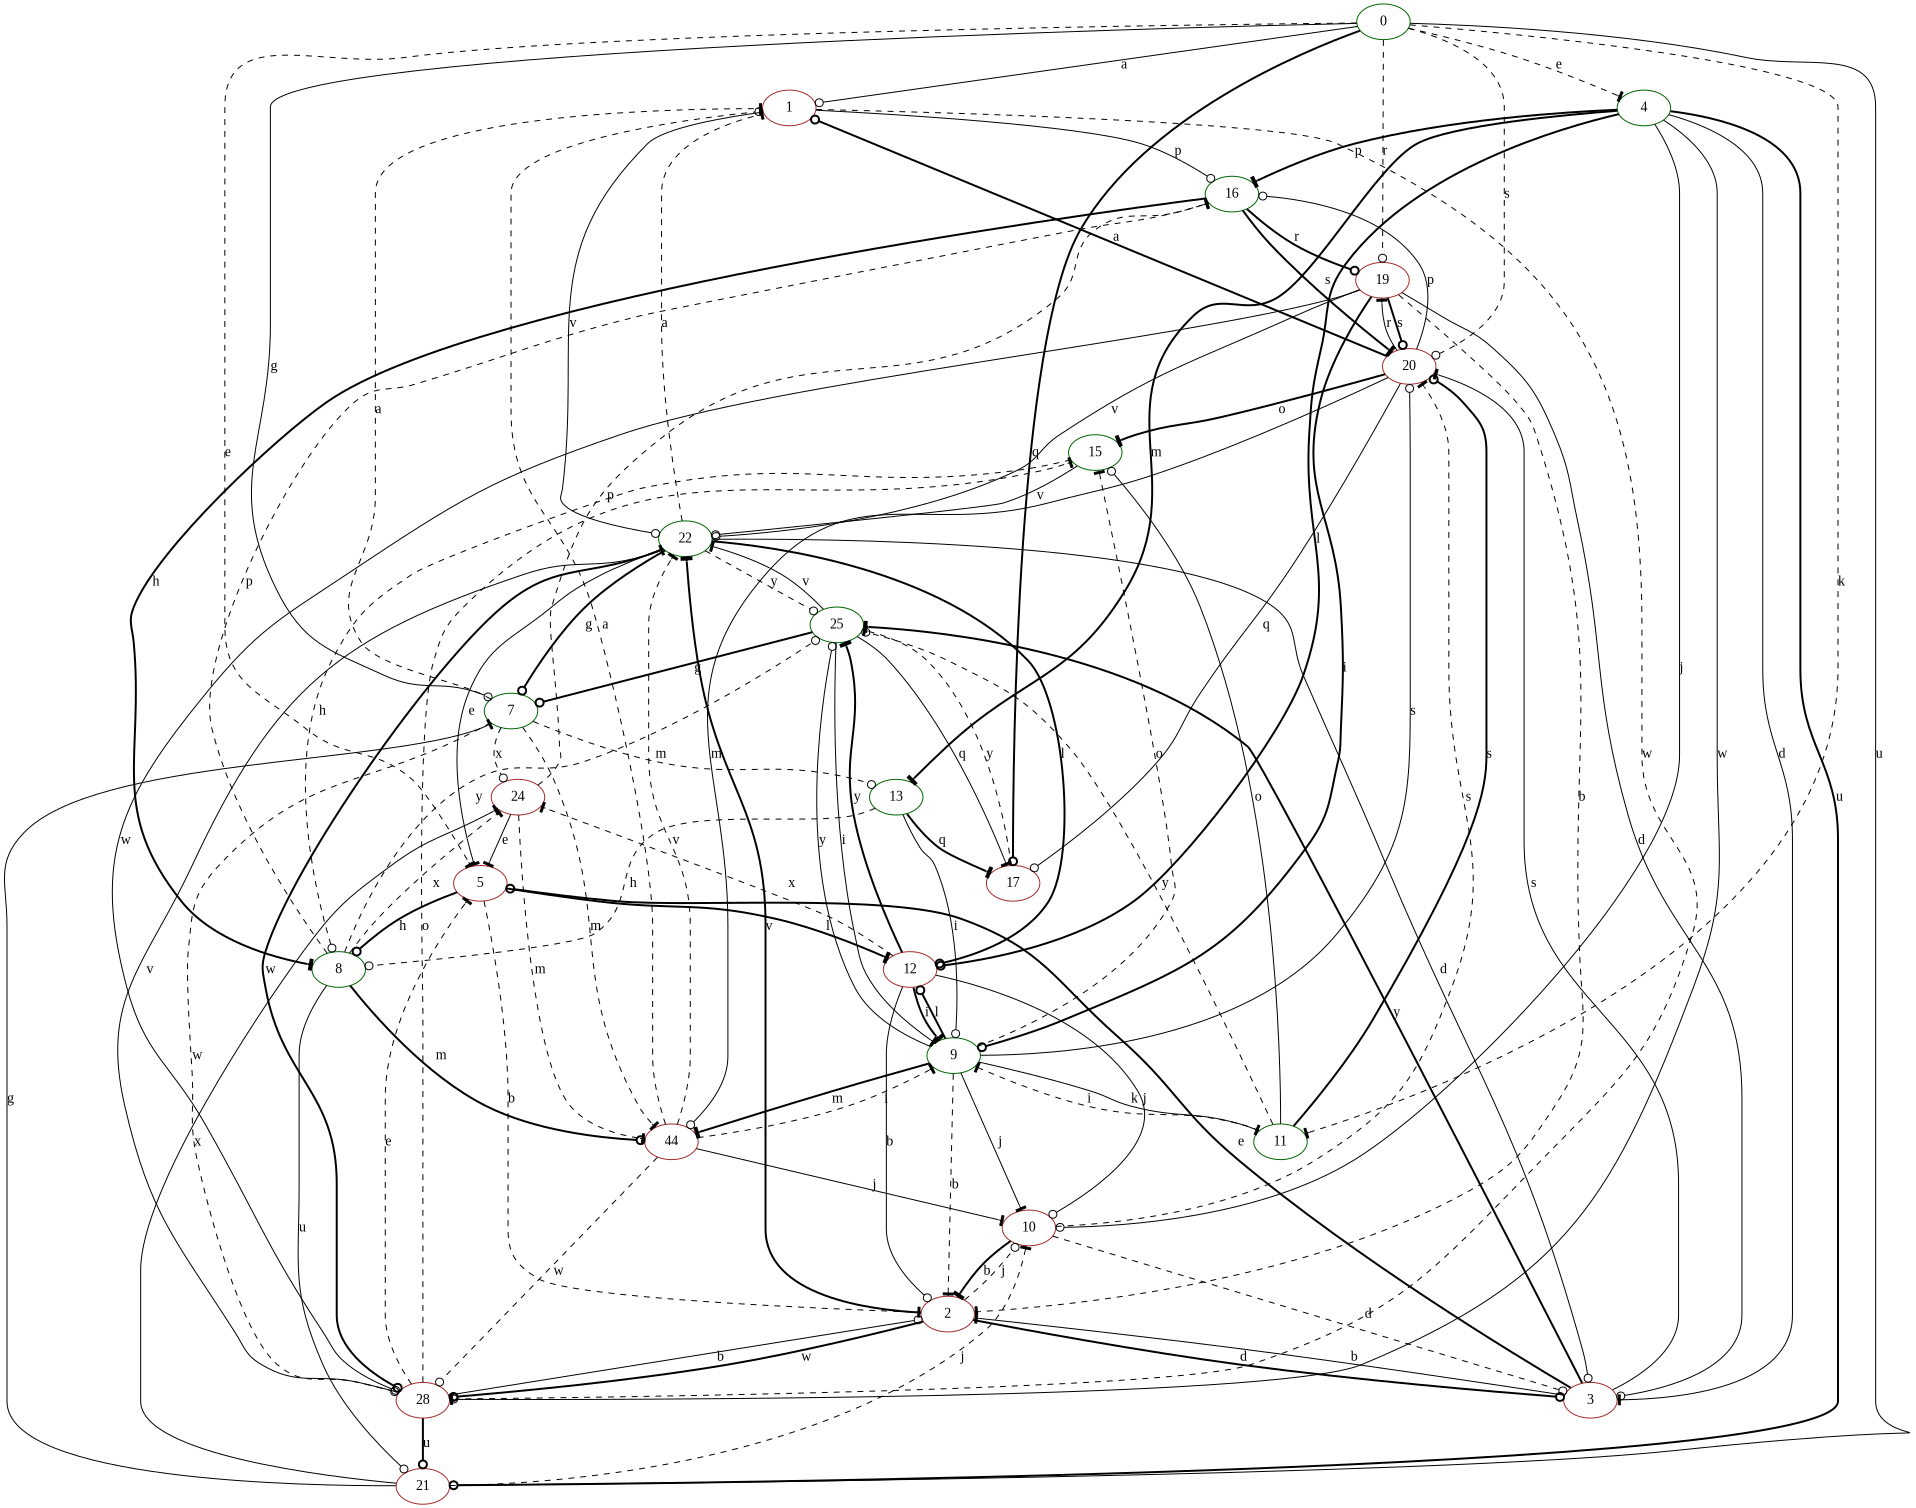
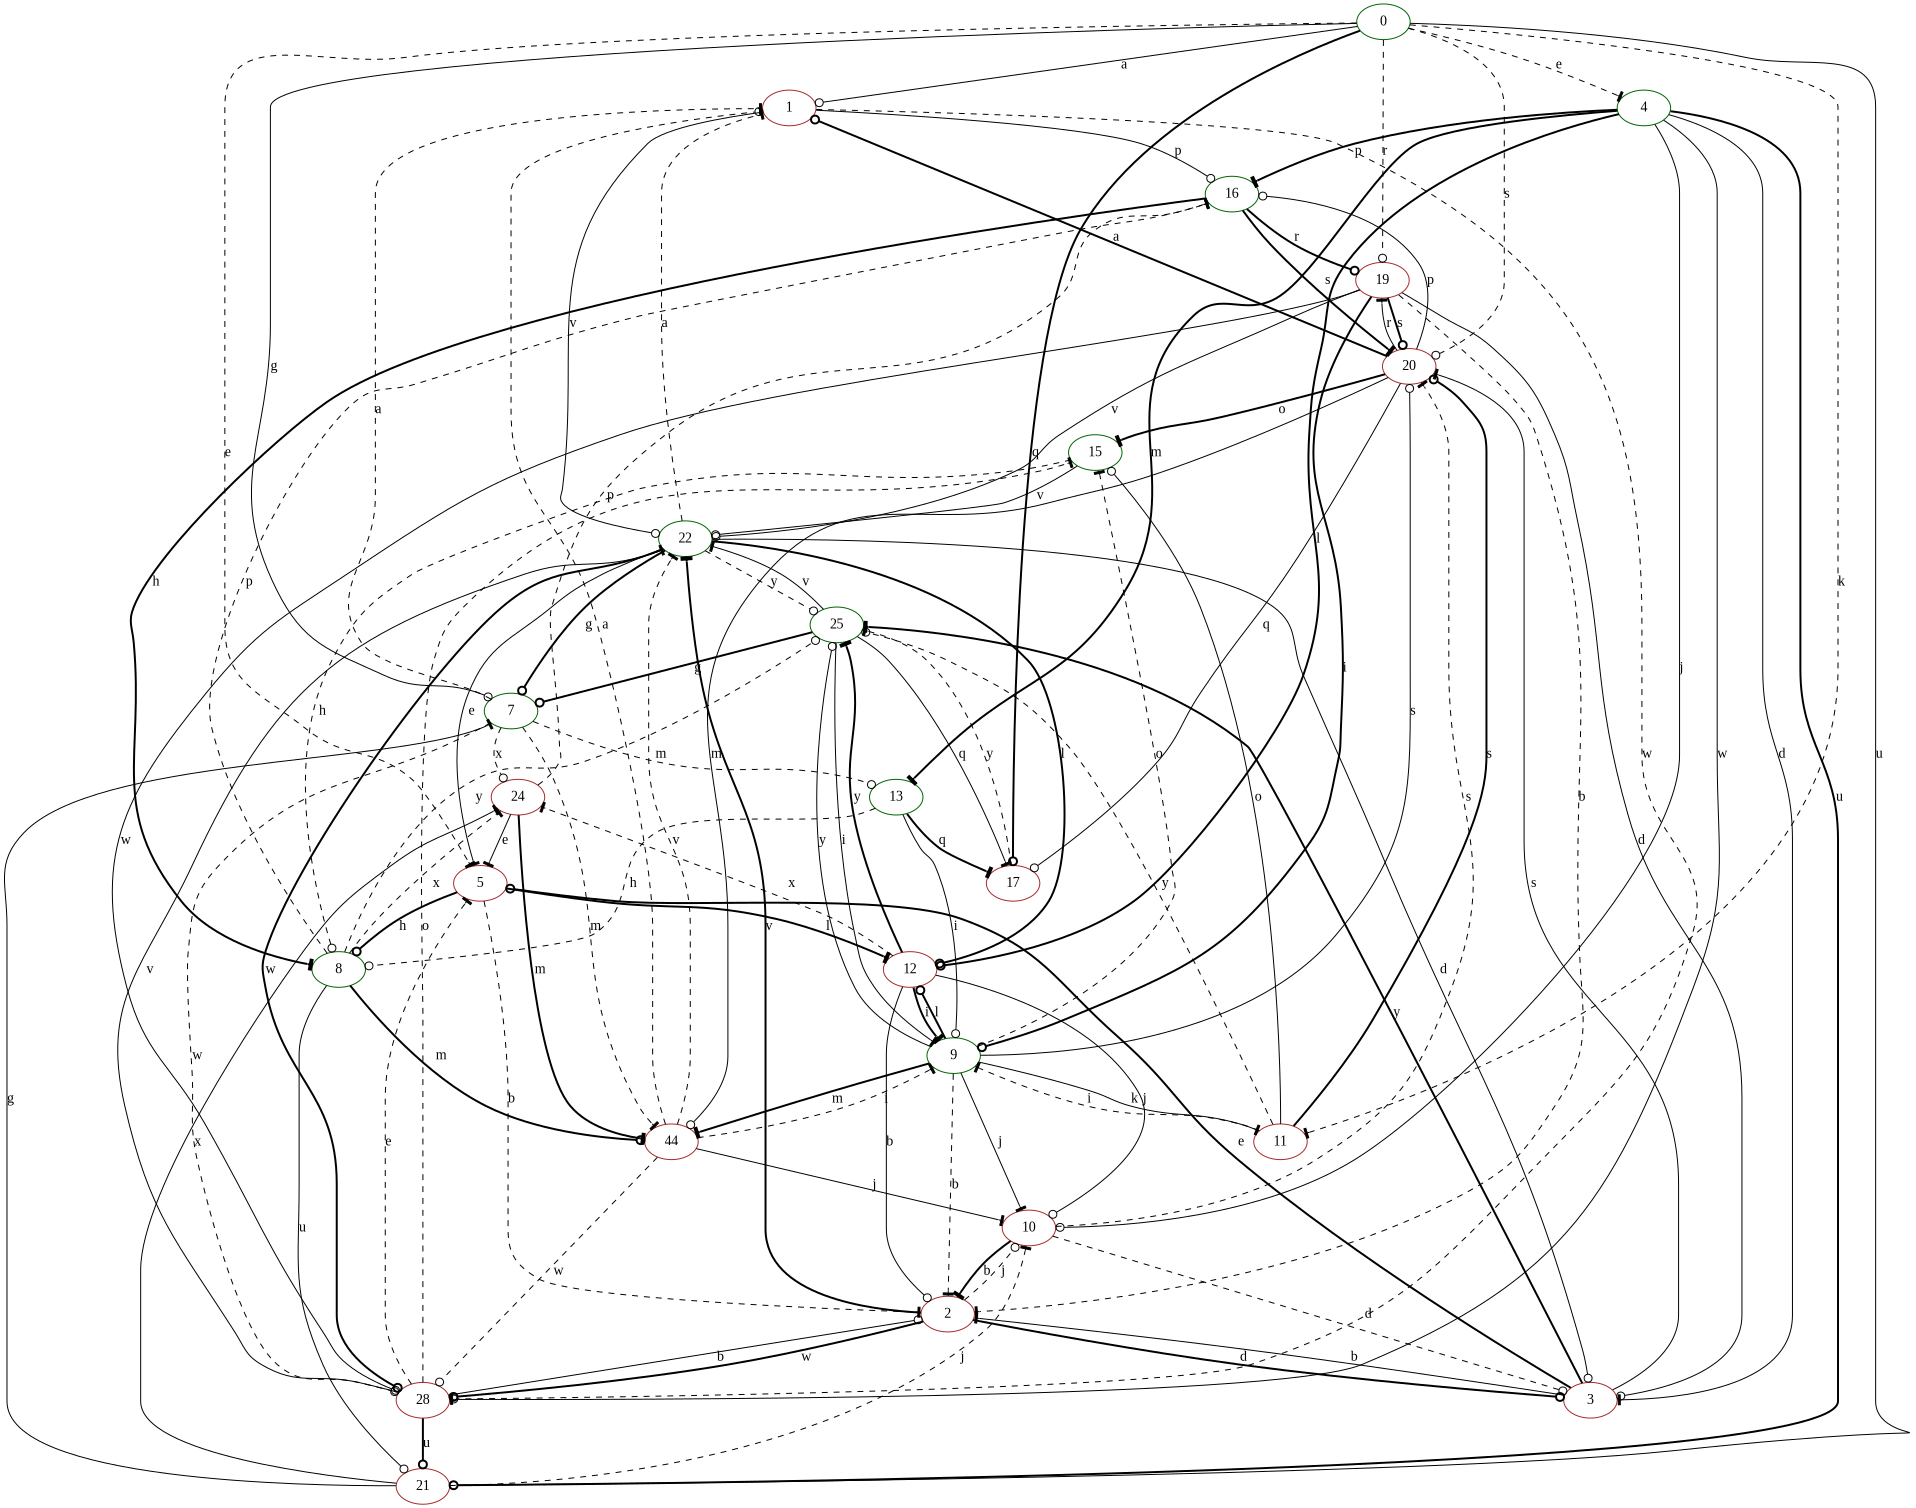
(537, 1002) -> (537, 1002)
(1280, 1142) -> (1280, 1142)
